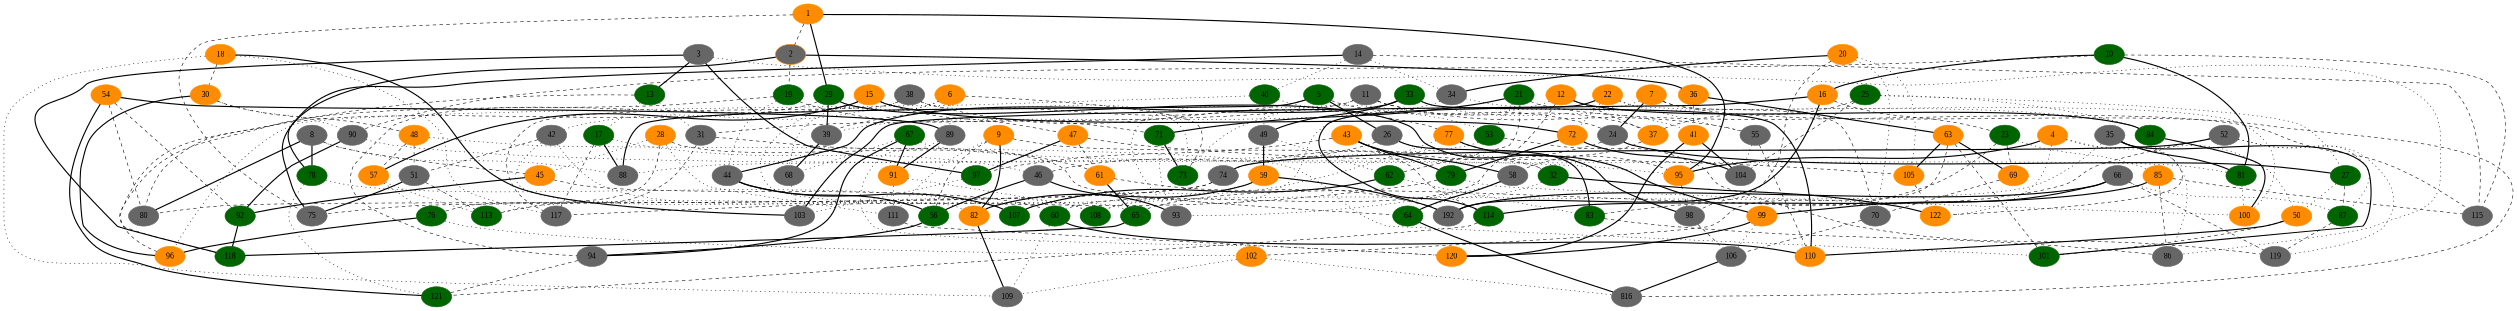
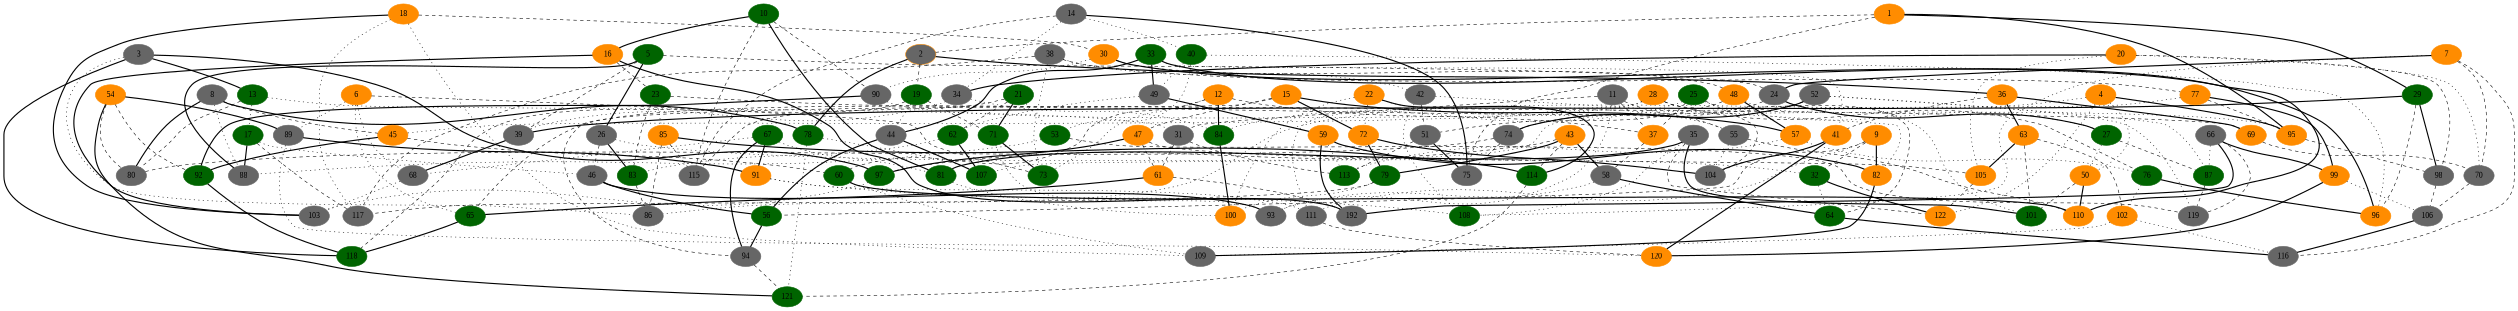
(396, 154) -> (1765, 115)
(1985, 158) -> (2129, 111)
(1627, 297) -> (2283, 256)
